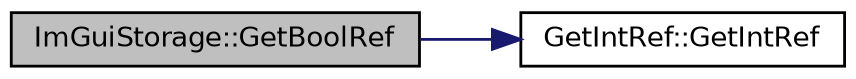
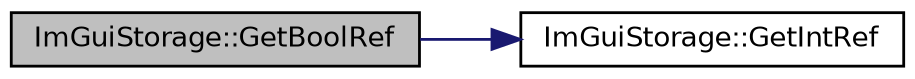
(683, 39) -> (712, 39)
